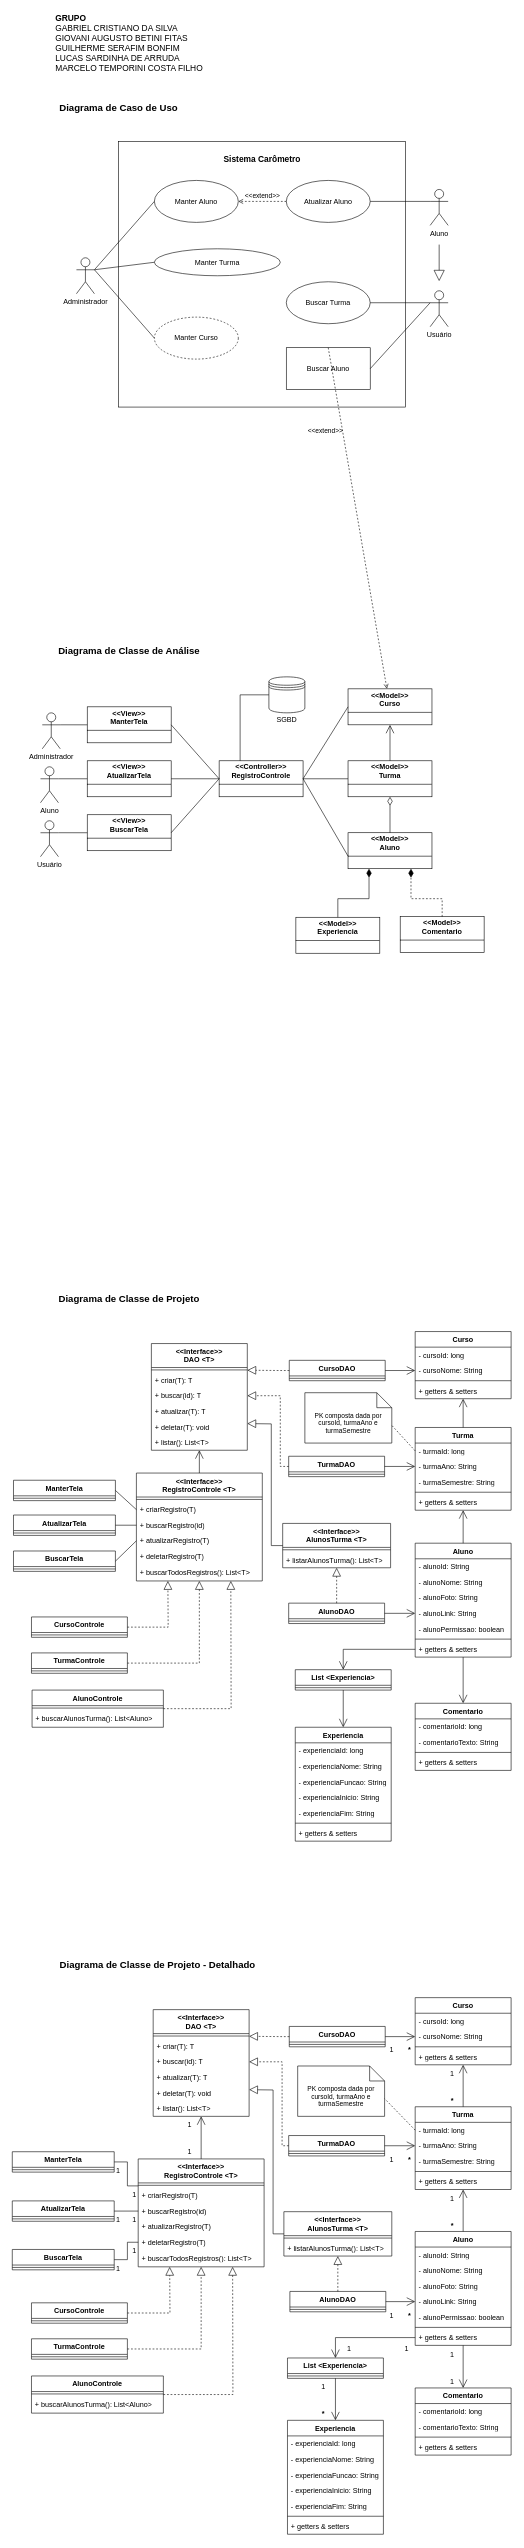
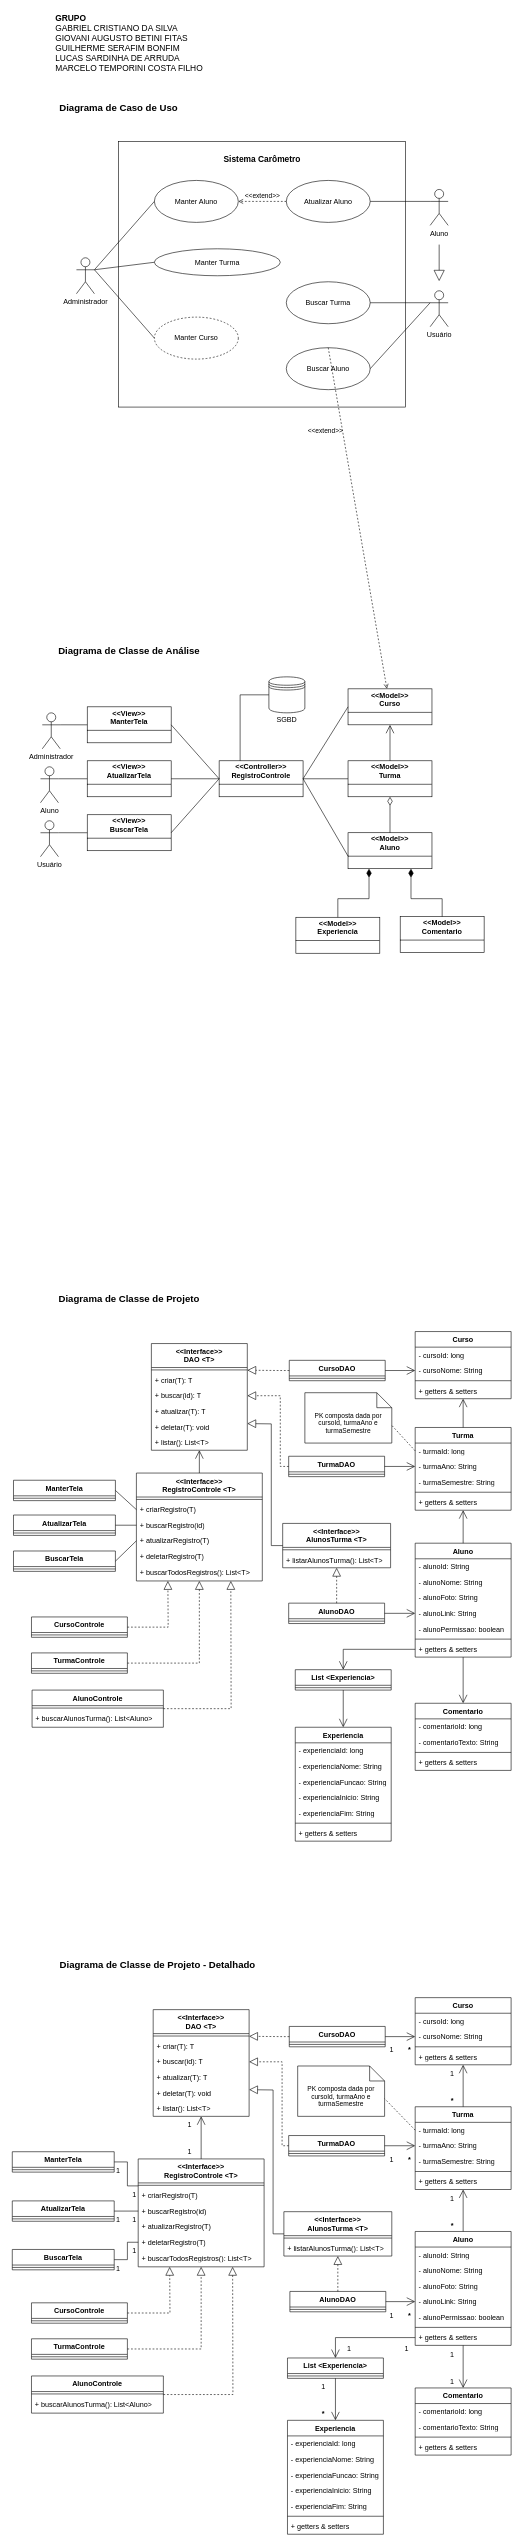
(329, 368) -> (329, 368)
(426, 899) -> (426, 899)
